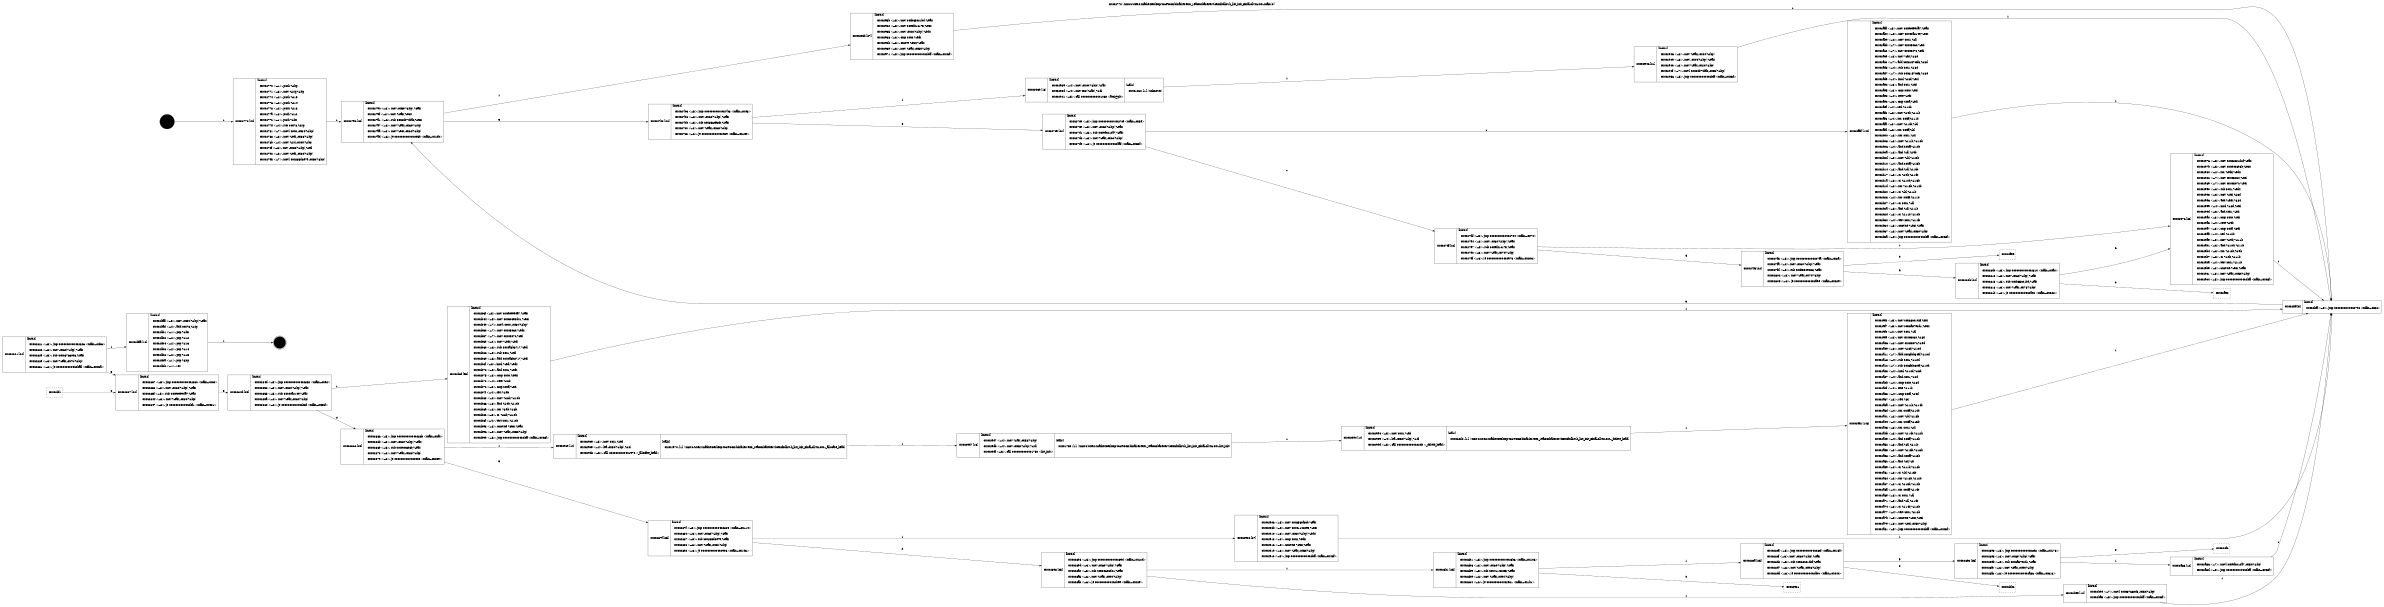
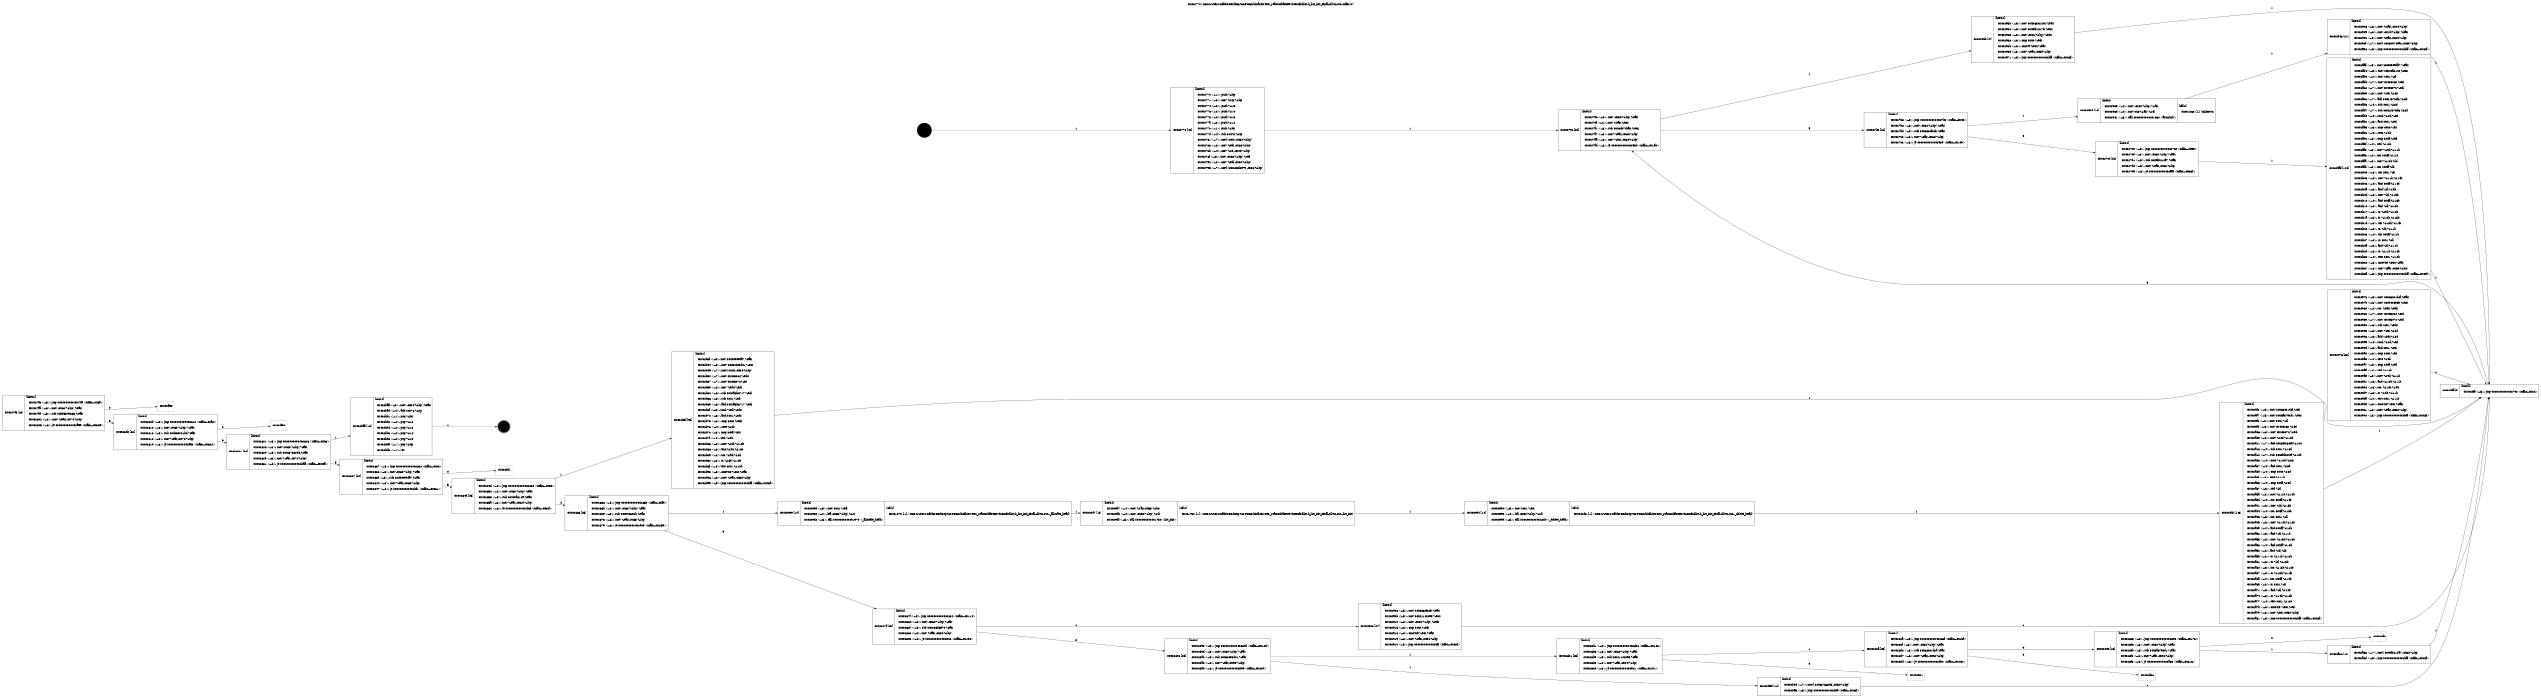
(1486, 246) -> none
(2115, 265) -> (221, 442)
(88, 393) -> (468, 472)
